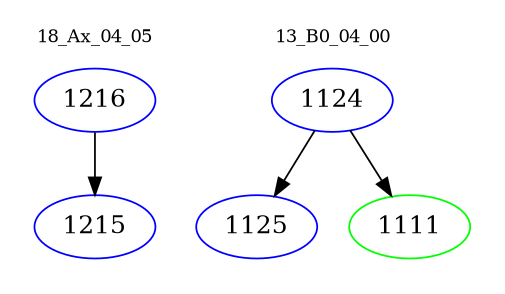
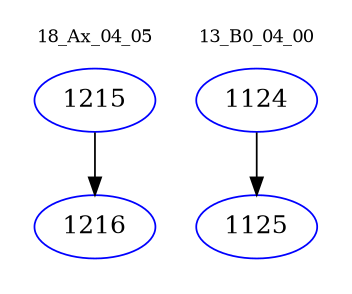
(95, 155) -> (95, 155)
(410, 227) -> none
